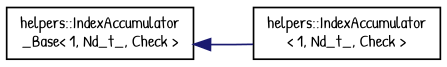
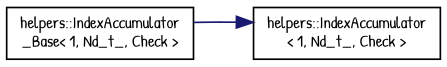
(232, 45) -> (215, 22)
